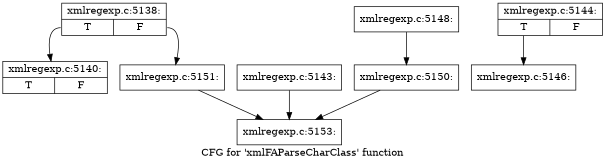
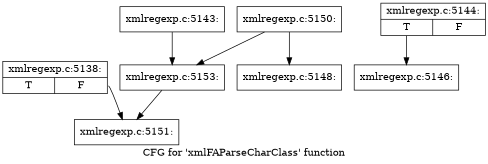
(406, 45) -> (289, 45)
(55, 78) -> none
(227, 103) -> (152, 102)
